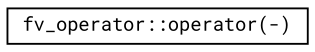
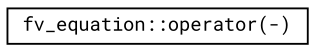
(158, 26) -> (158, 26)
